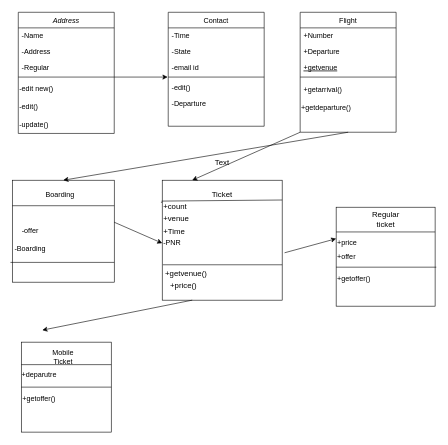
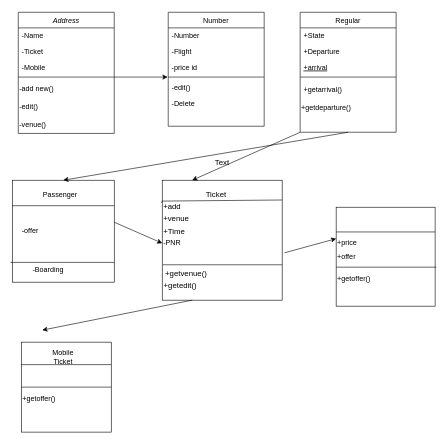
(216, 20) -> (216, 20)
(348, 20) -> (348, 20)
(181, 36) -> (186, 36)
(318, 36) -> (316, 36)
(38, 52) -> (35, 52)
(184, 52) -> (184, 52)
(37, 67) -> (34, 67)
(186, 67) -> (187, 67)
(322, 67) -> (318, 67)
(40, 89) -> (39, 89)
(192, 103) -> (185, 103)
(38, 125) -> (36, 125)
(60, 195) -> (60, 195)
(222, 195) -> (216, 195)
(177, 207) -> (172, 207)
(386, 219) -> none
(30, 249) -> (48, 270)
(181, 285) -> (180, 285)
(39, 375) -> none
